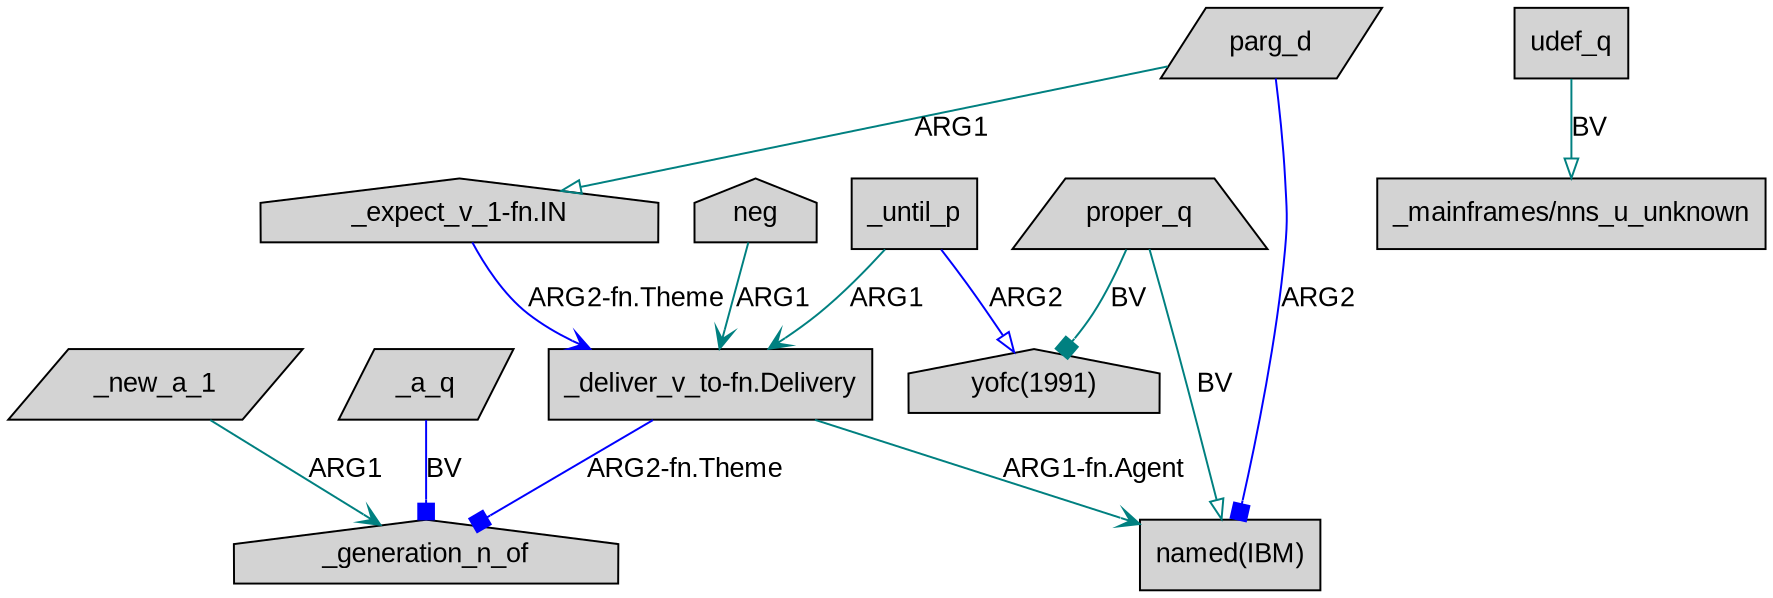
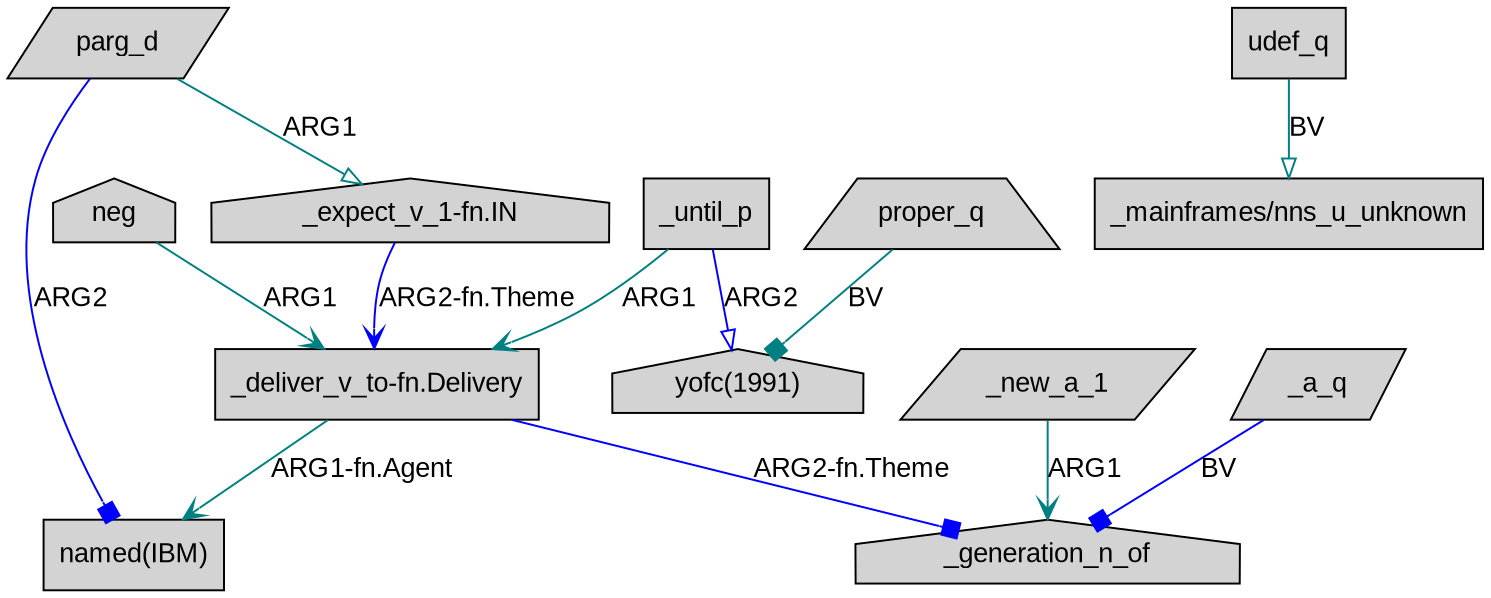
(1184, 374) -> none
